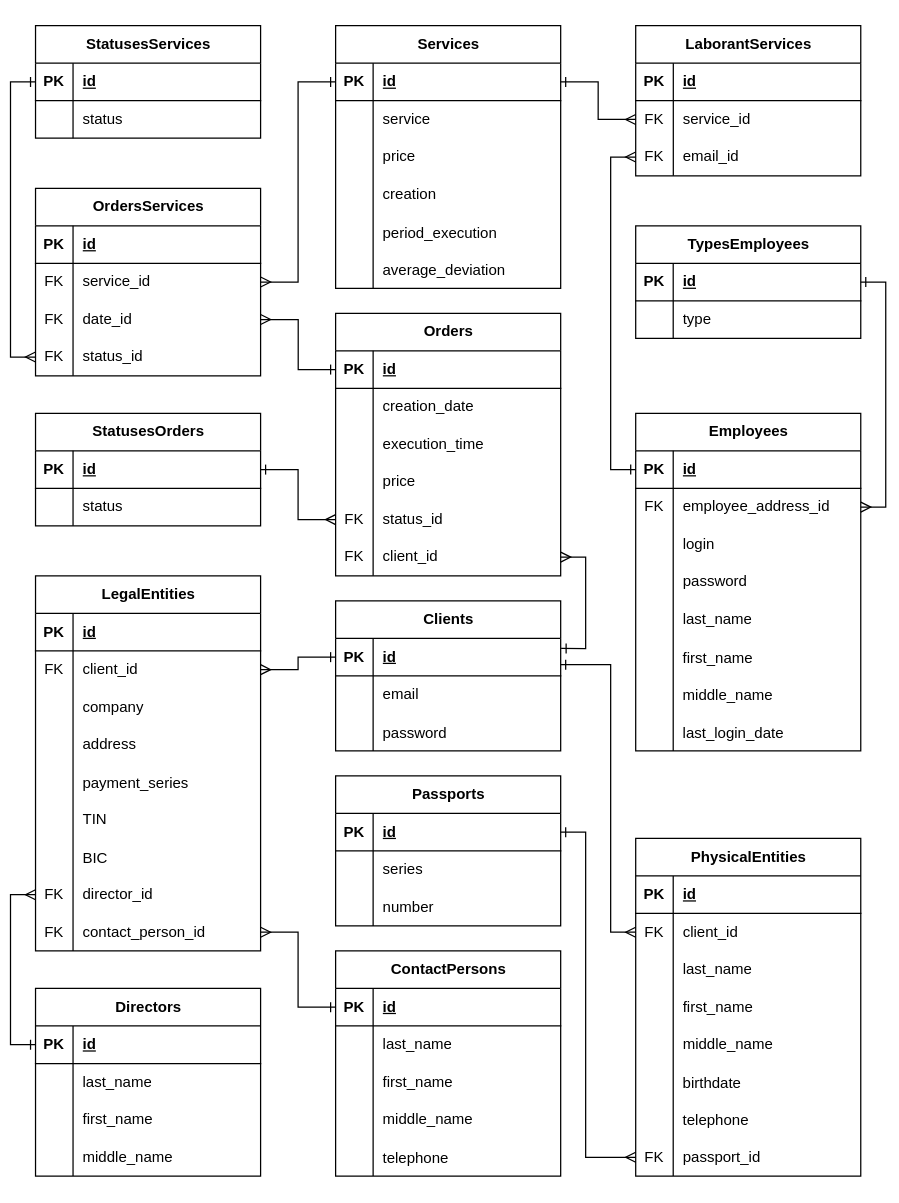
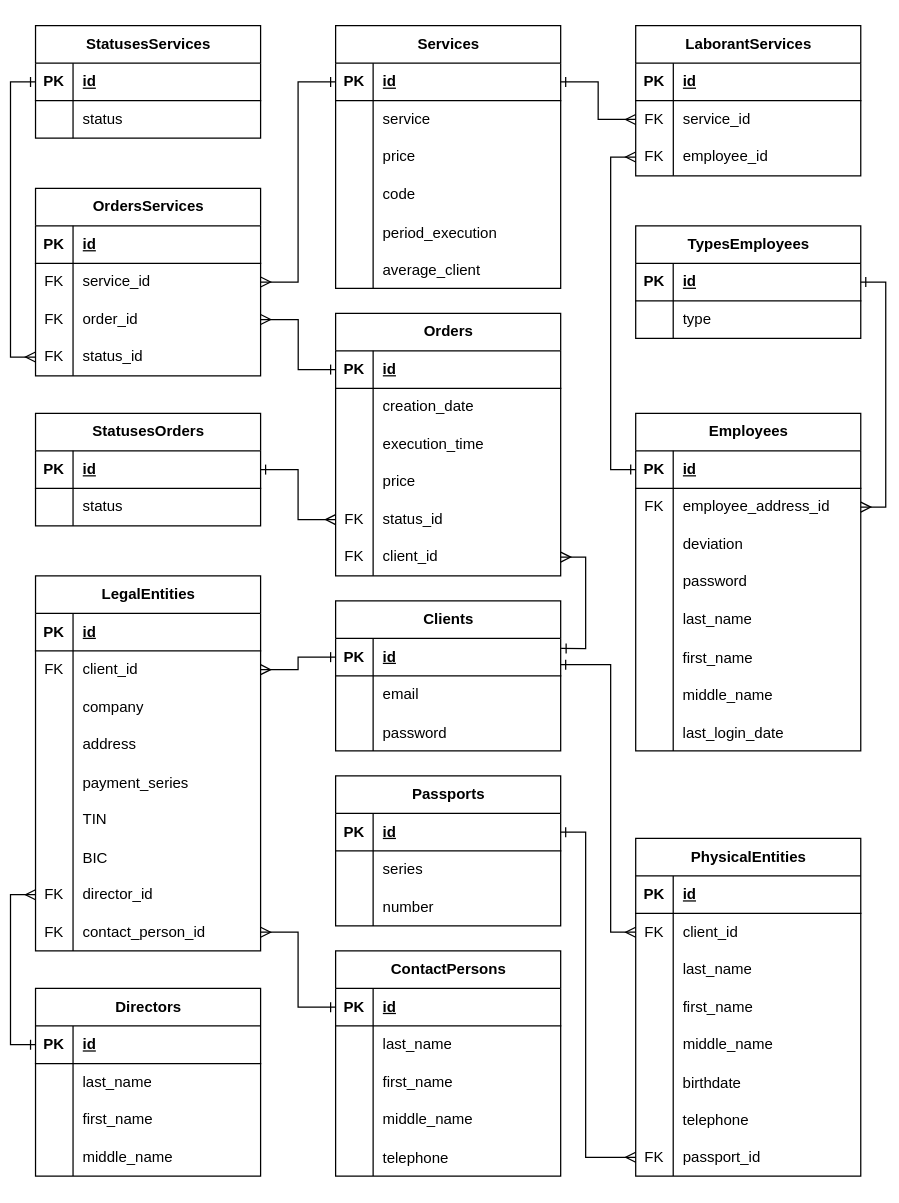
(711, 157) -> (725, 157)
(415, 194) -> (400, 194)
(450, 270) -> (437, 270)
(111, 319) -> (115, 319)
(700, 544) -> (717, 544)
